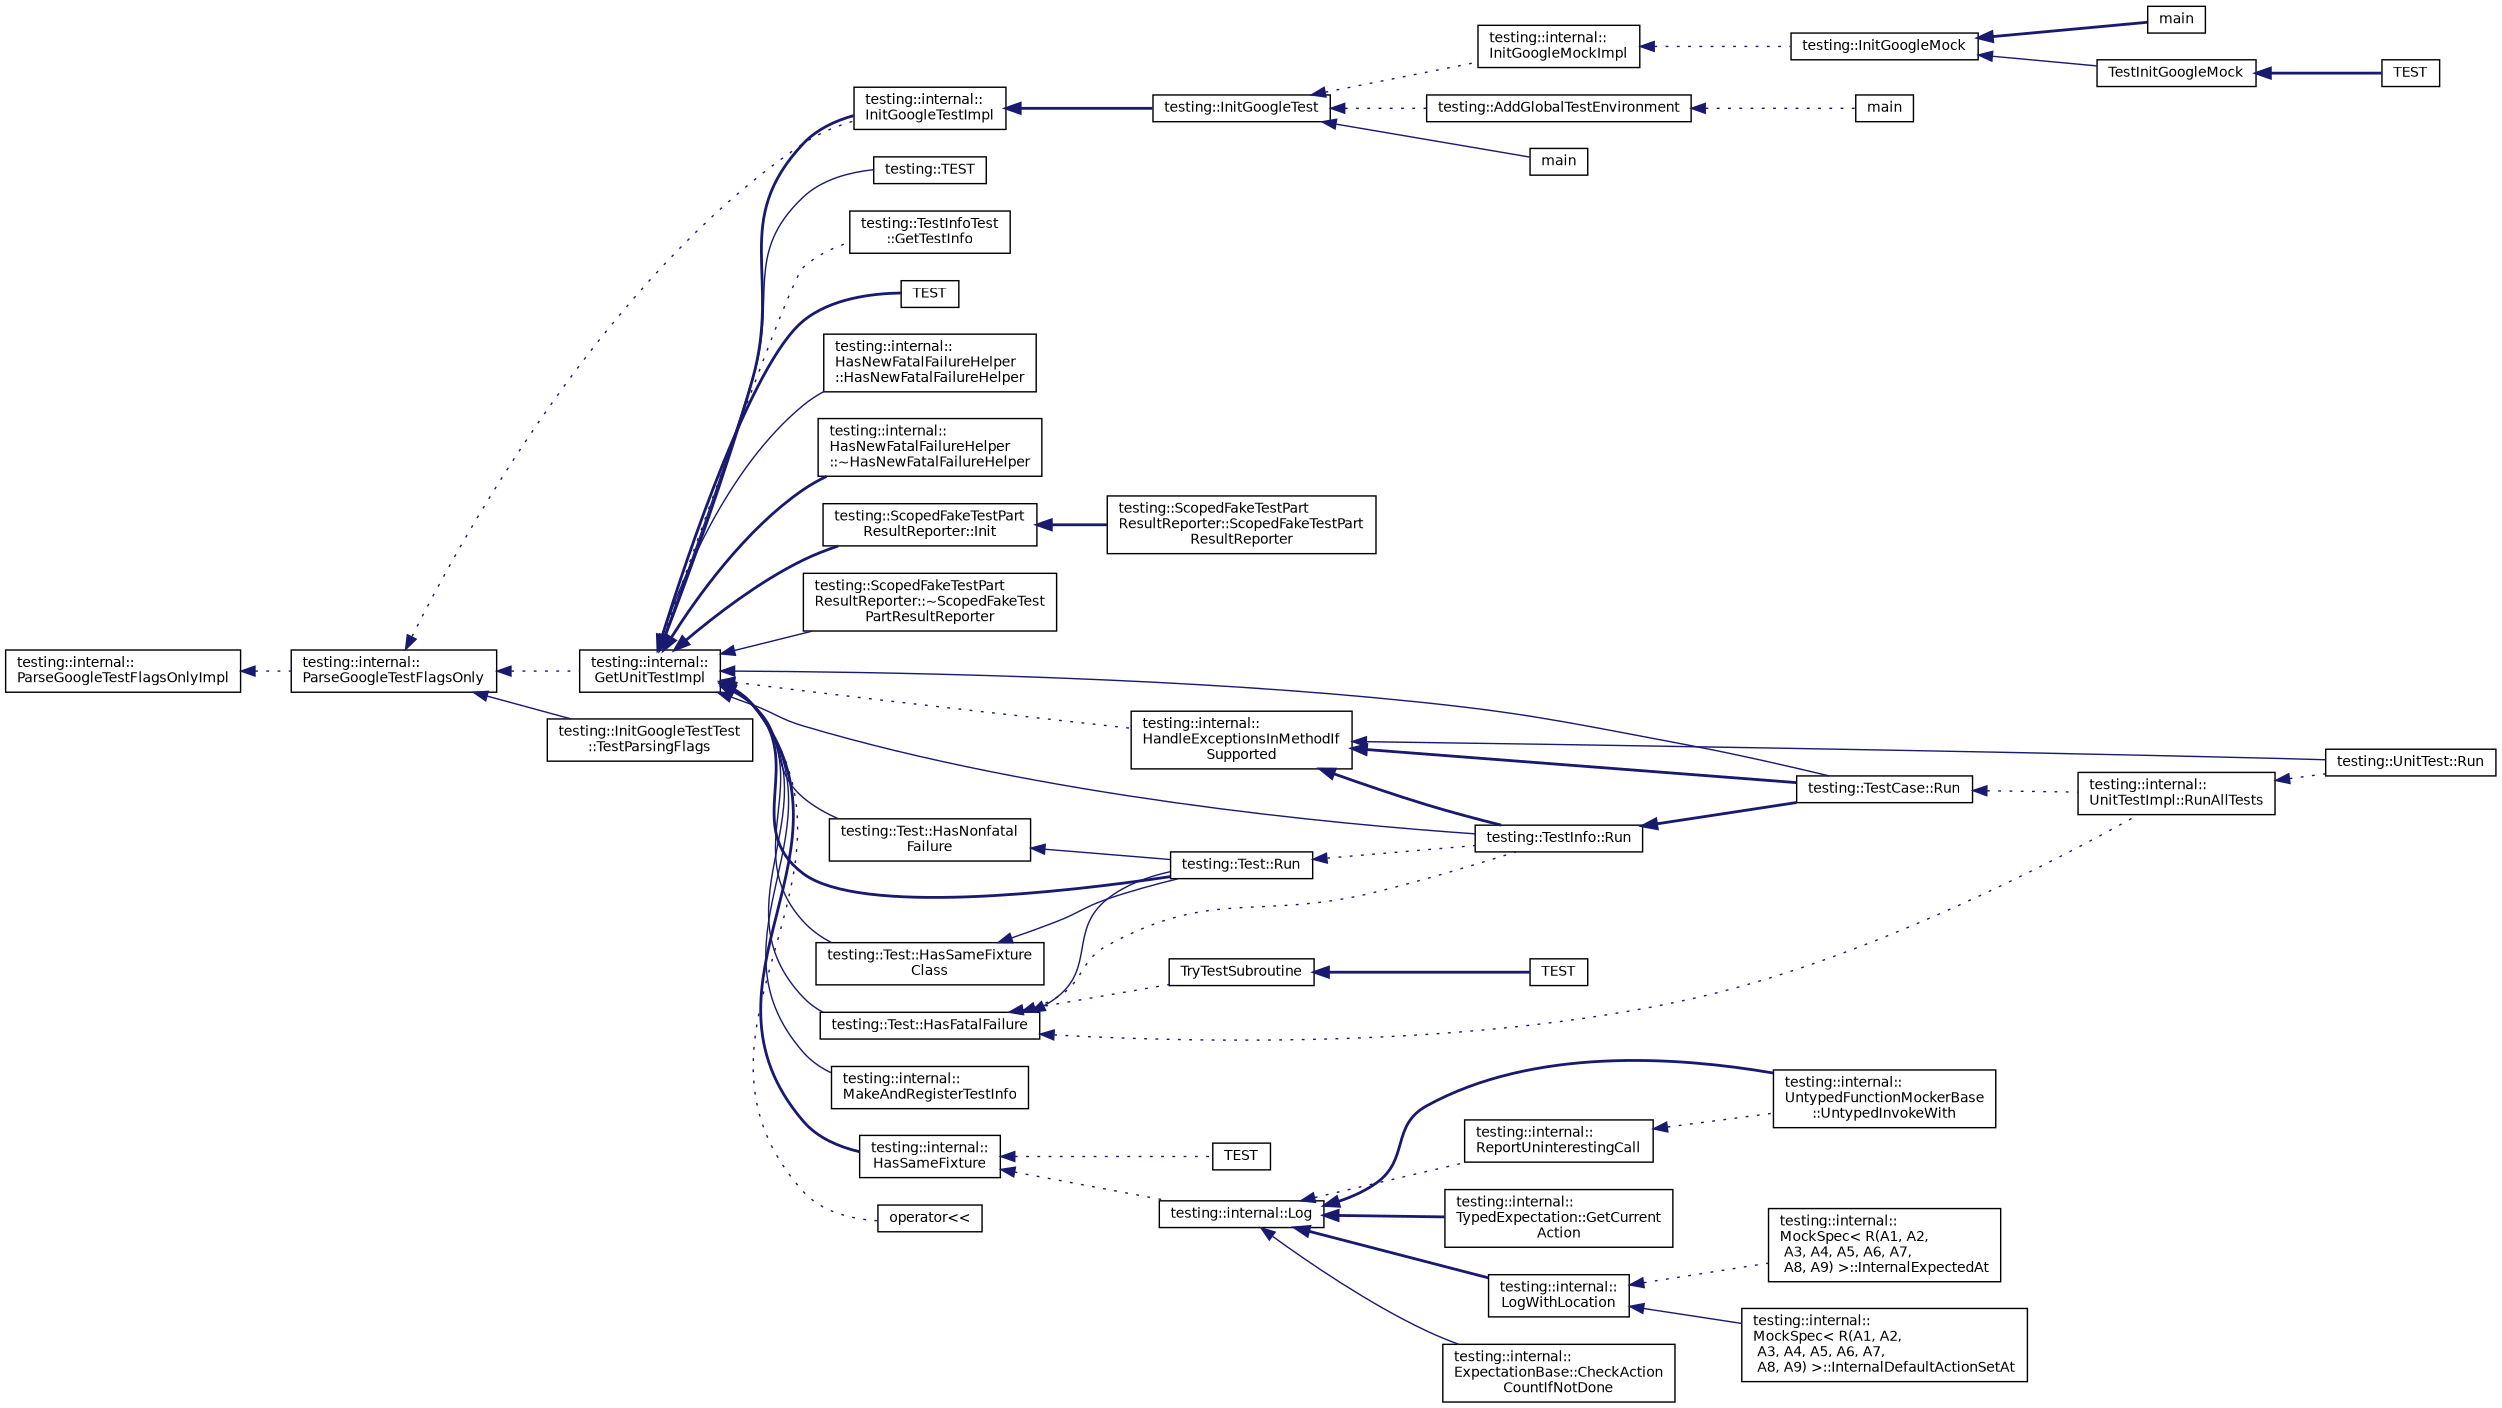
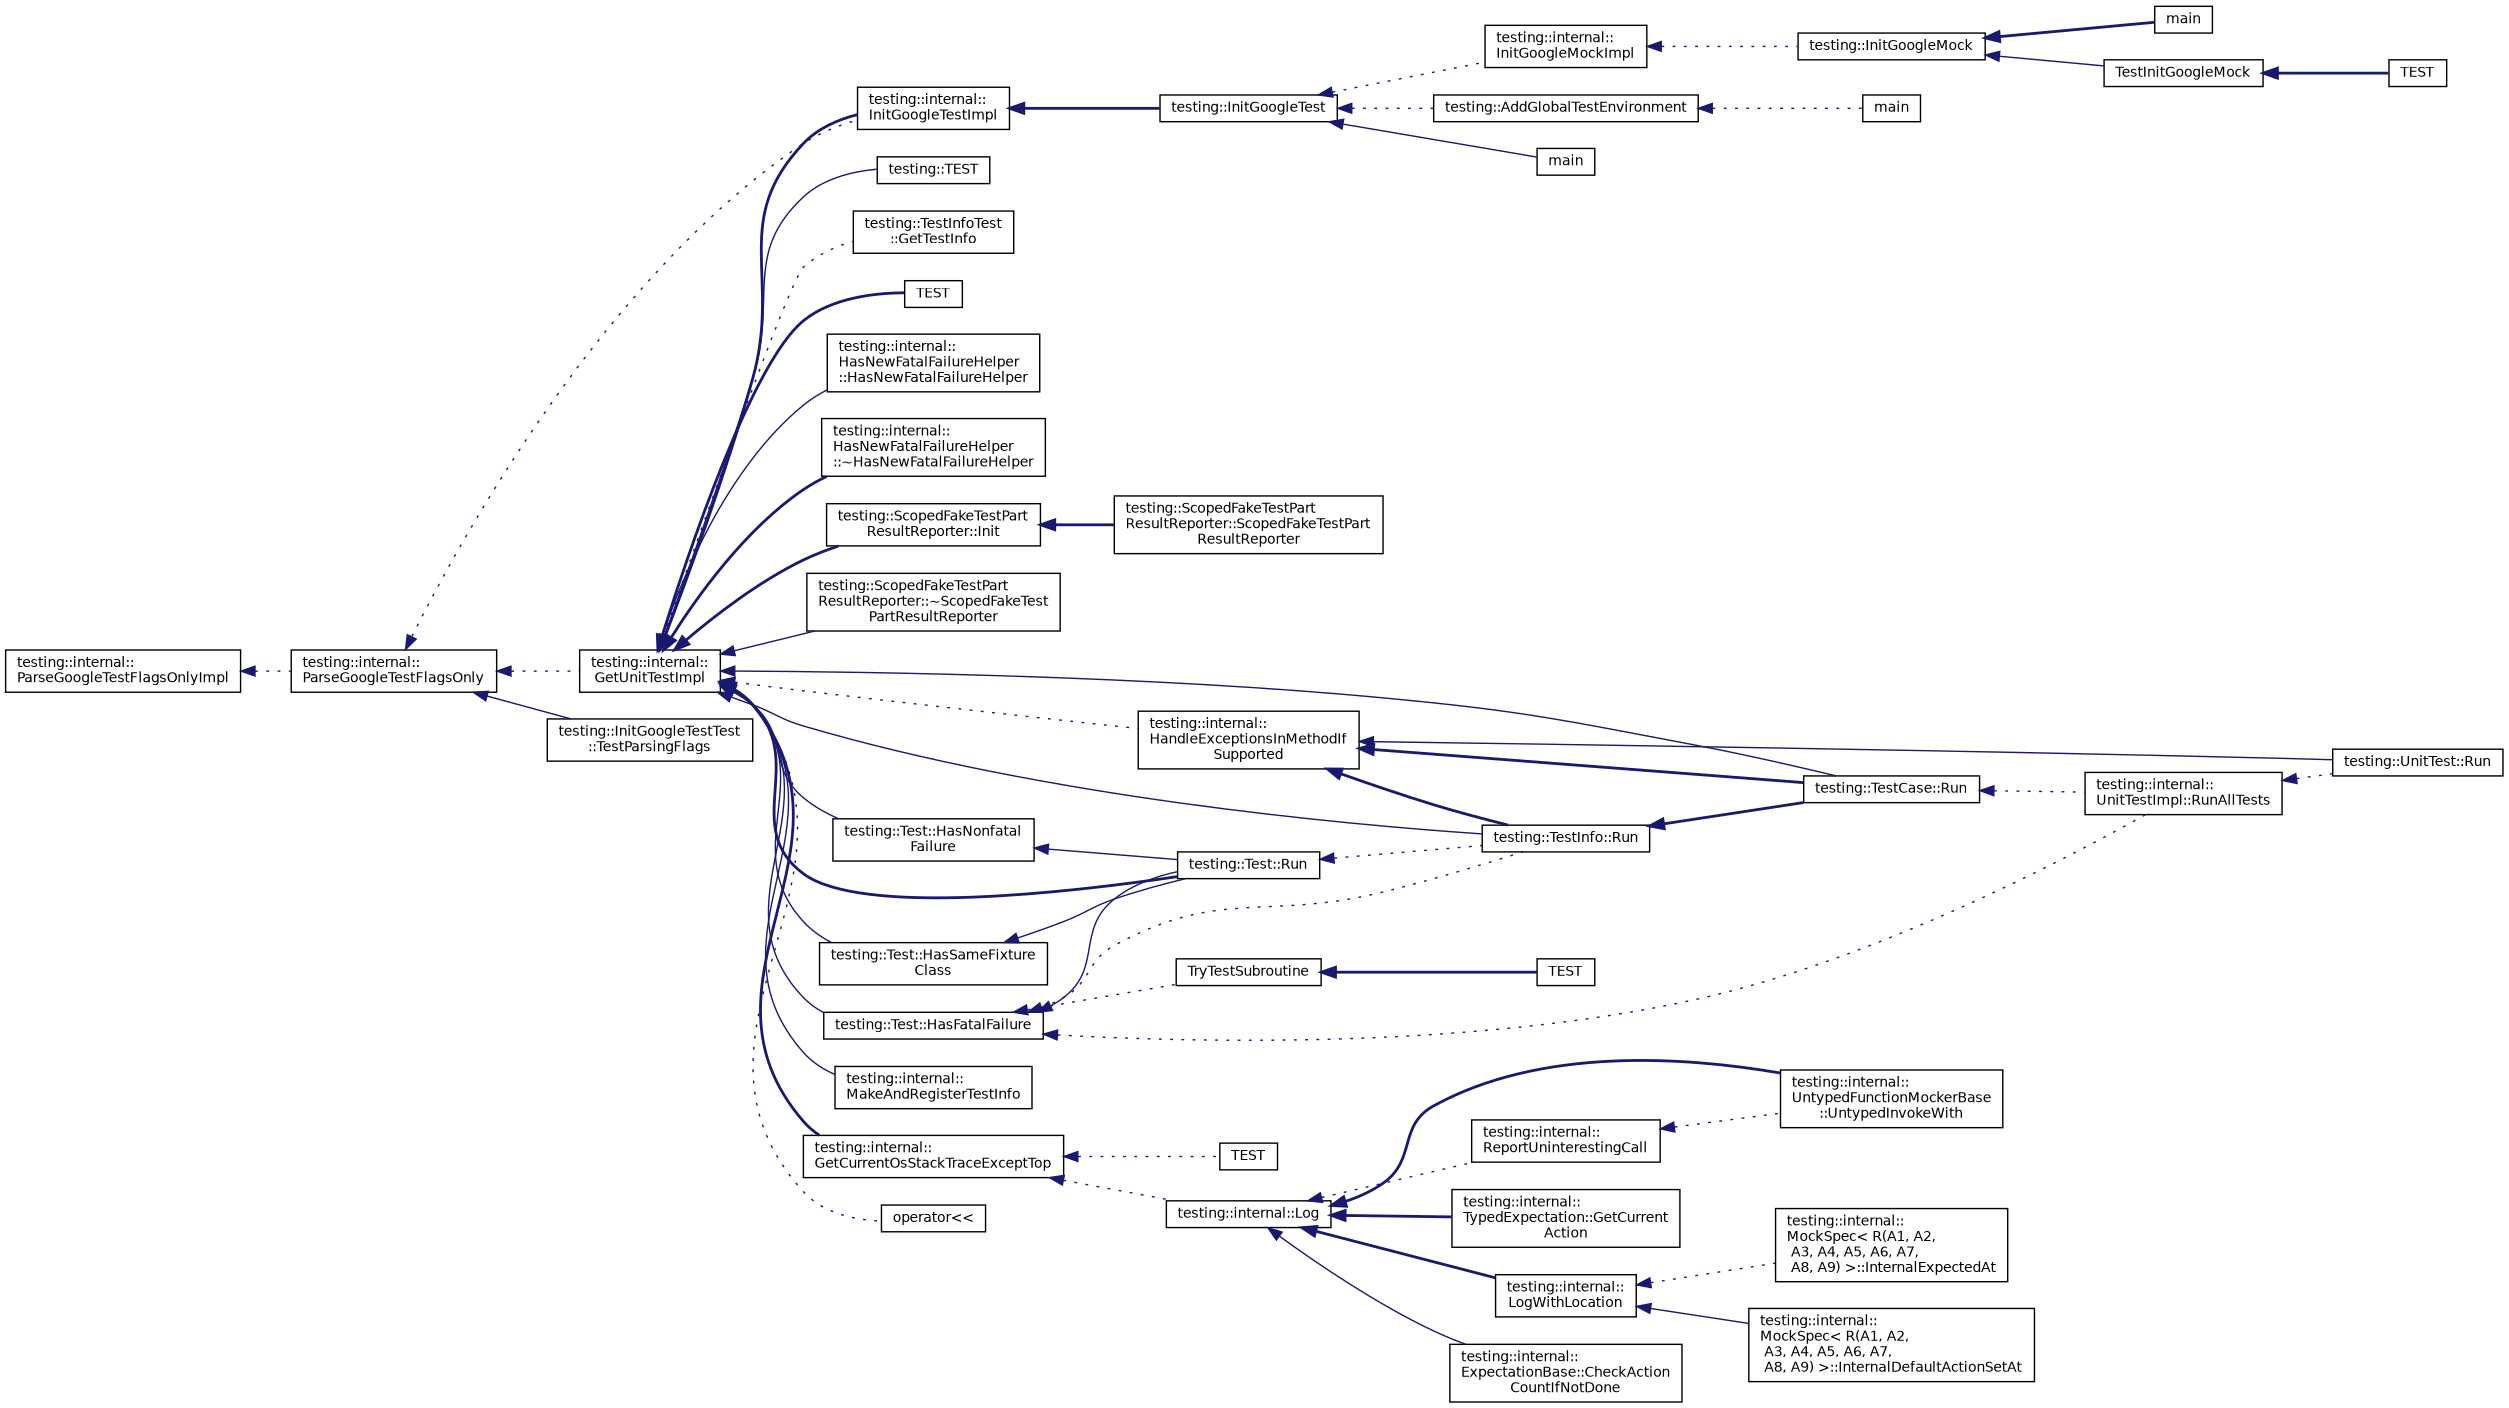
(930, 1157) -> (934, 1157)
